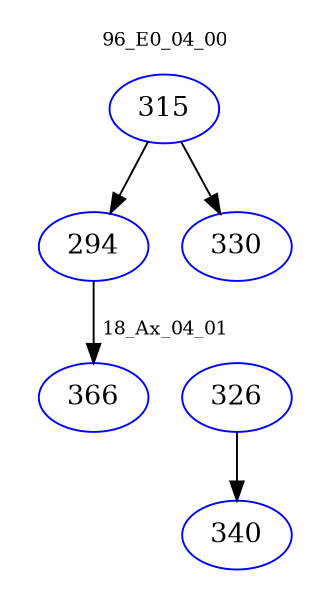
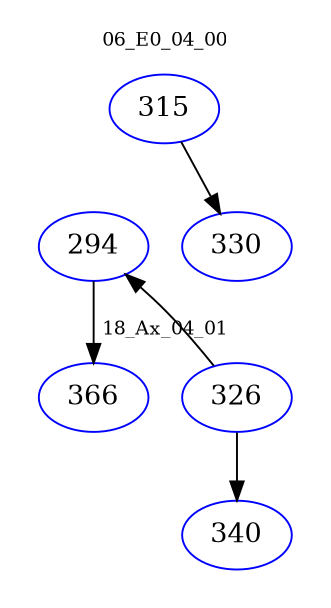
(165, 41) -> (165, 41)
(134, 169) -> (179, 325)
